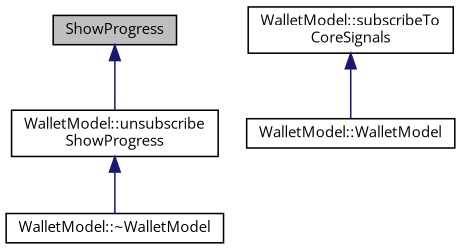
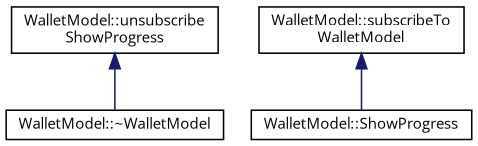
(115, 30) -> none
(351, 30) -> (362, 30)
(351, 133) -> (362, 125)
